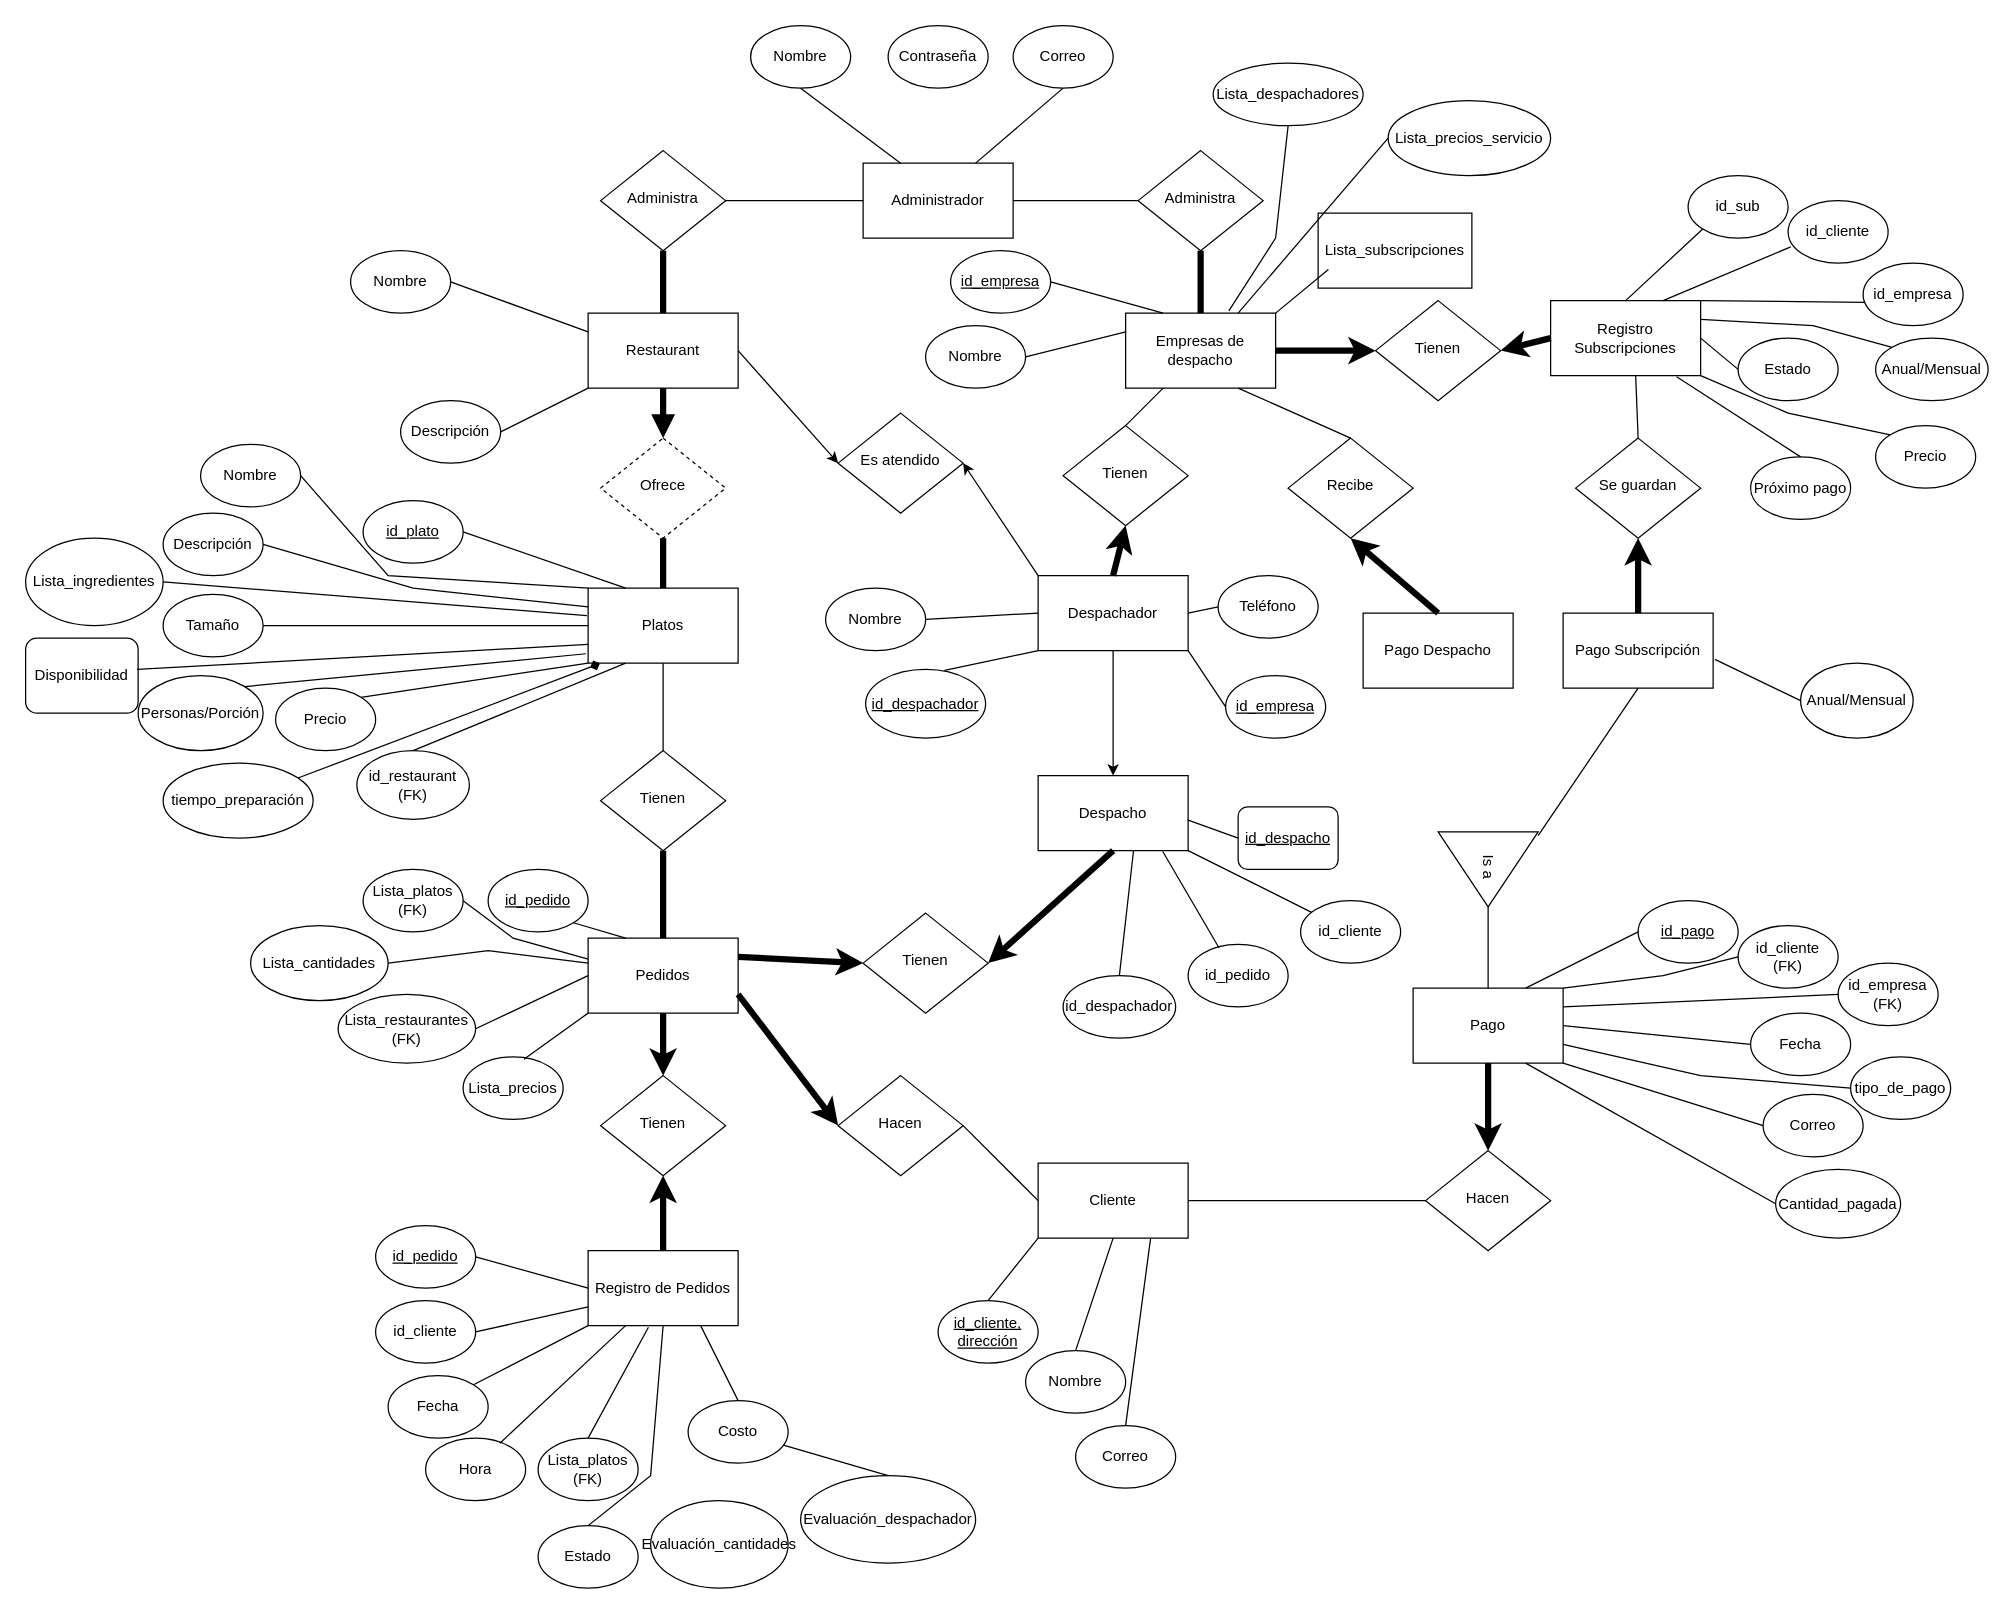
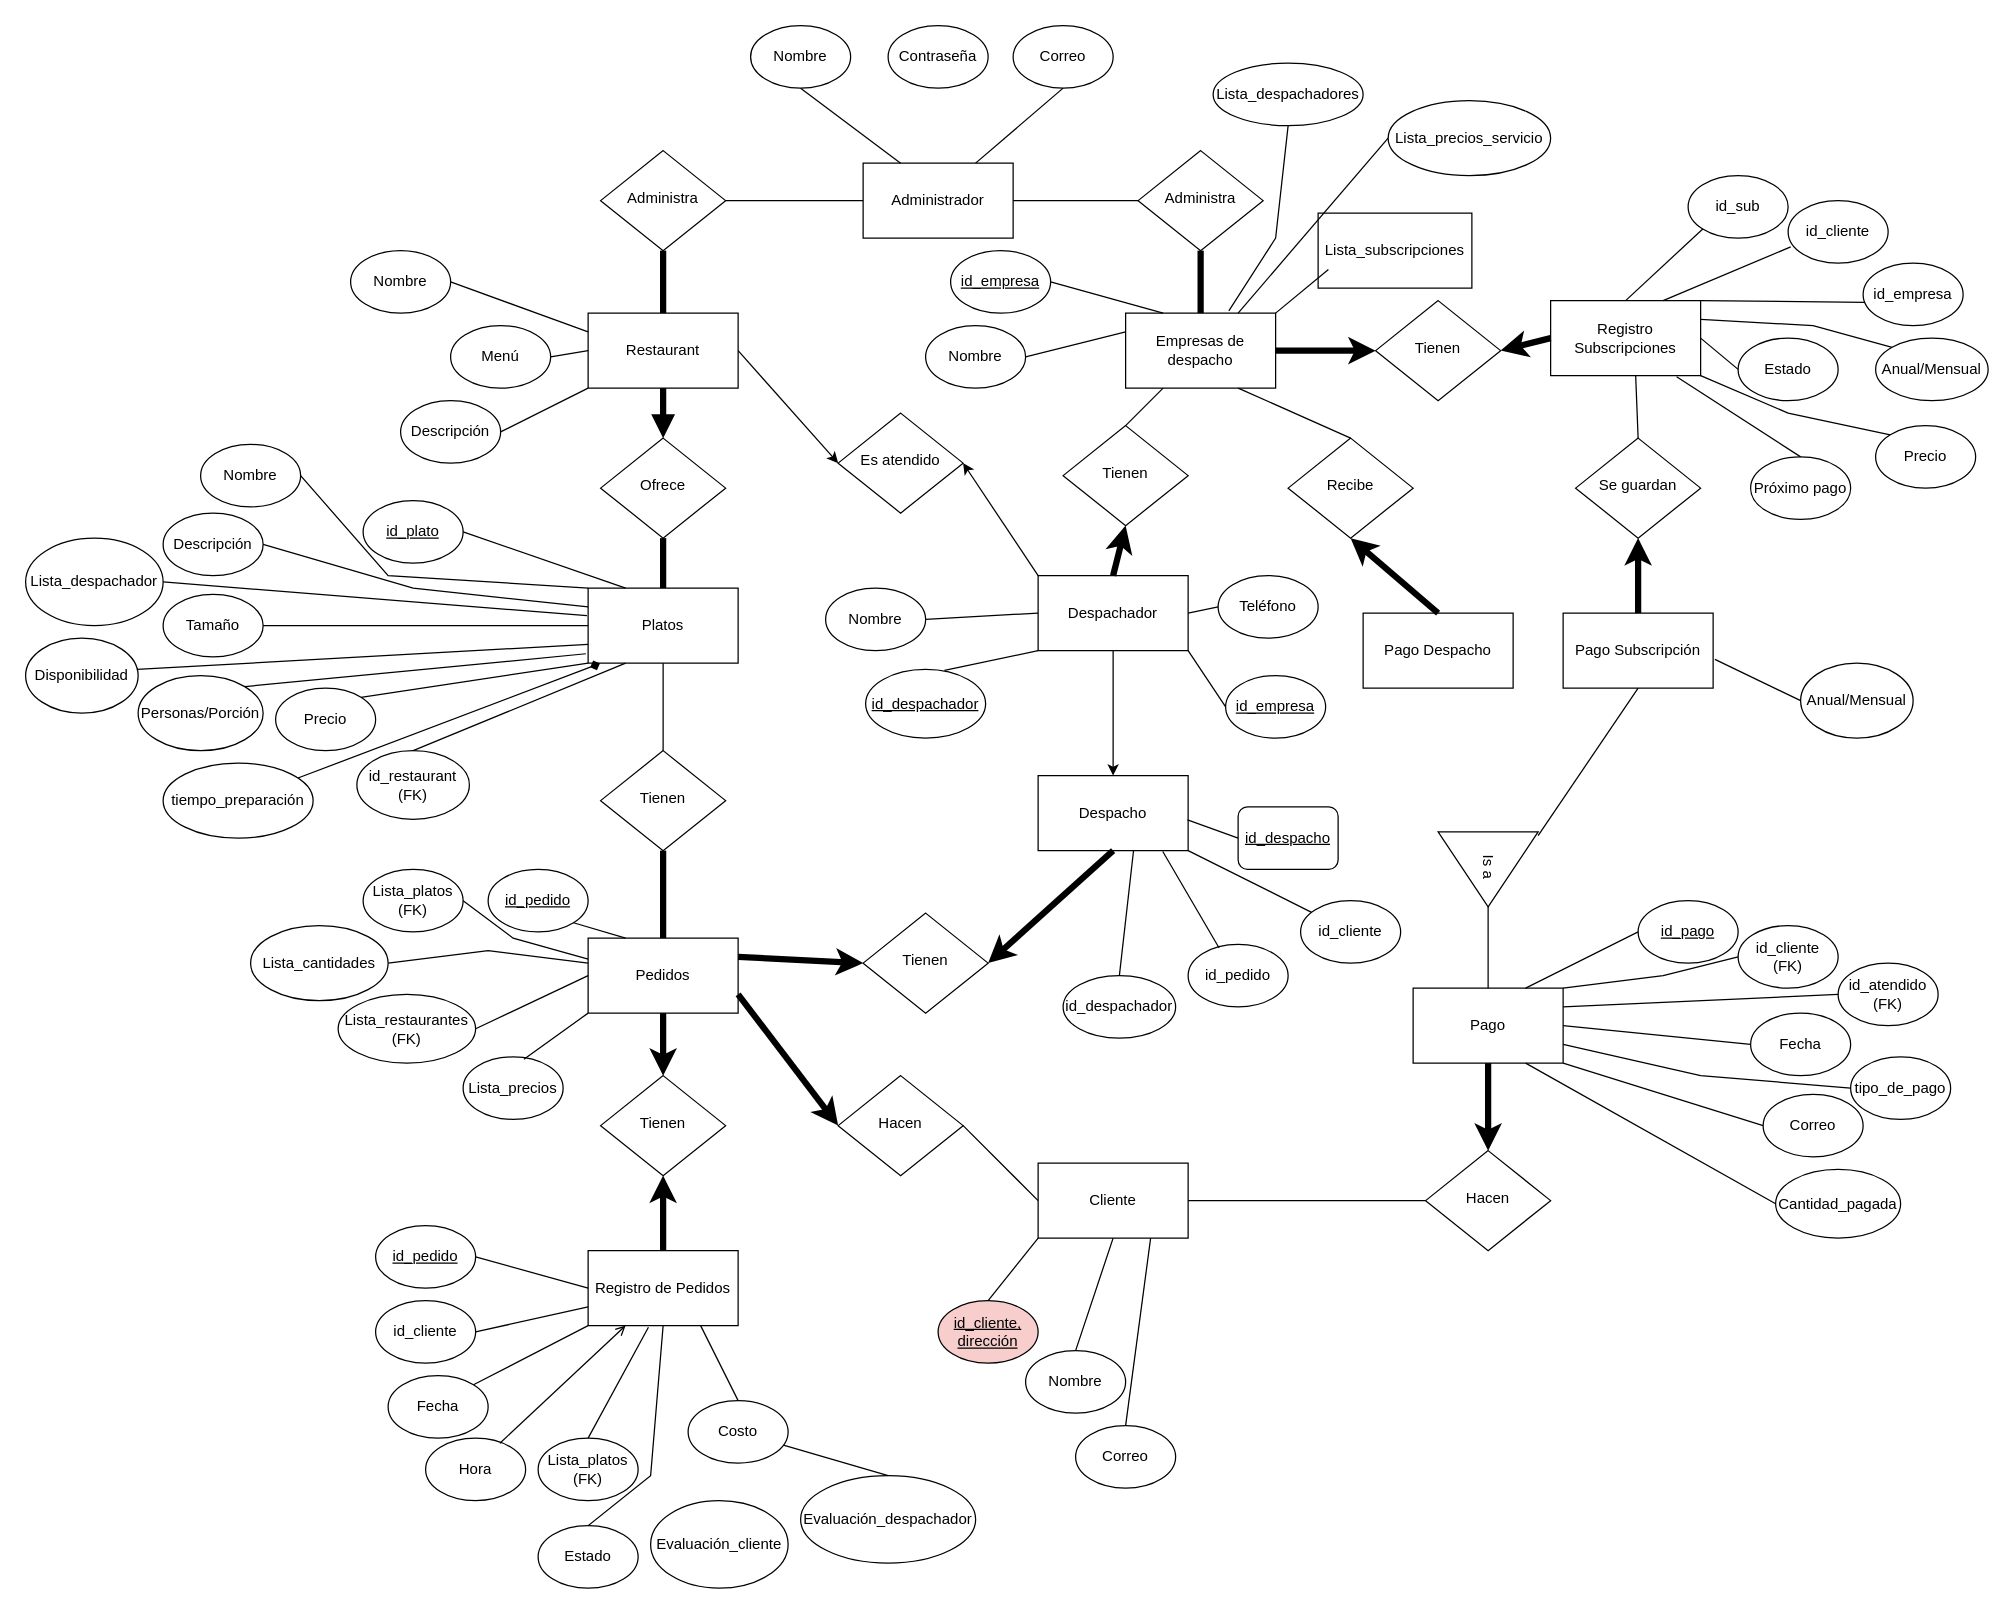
none -> (569, 354)
none -> (501, 357)
(663, 488) -> (663, 488)
(94, 582) -> (94, 582)
(82, 676) -> (82, 676)
(1888, 994) -> (1888, 994)
(622, 1329) -> (621, 1330)
(988, 1332) -> (988, 1332)
(719, 1544) -> (719, 1544)
